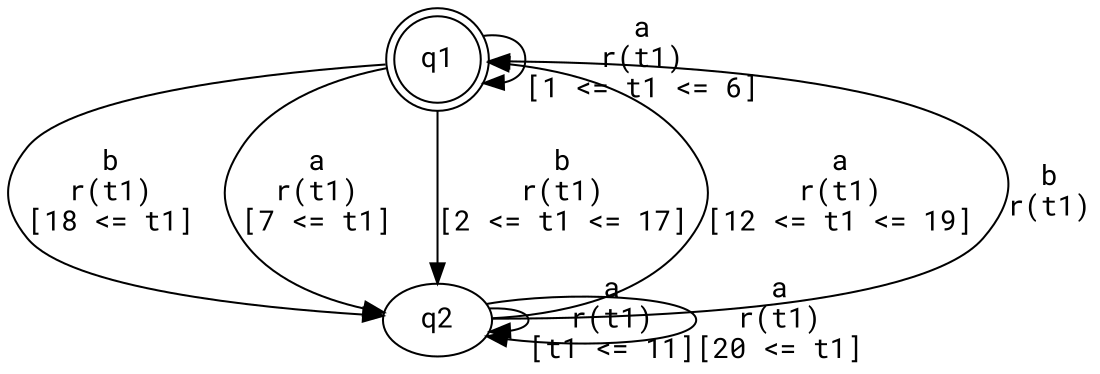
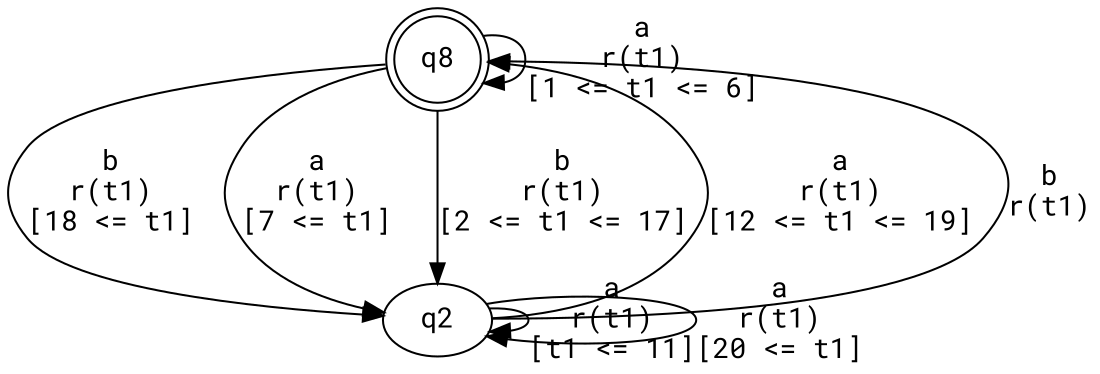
(438, 60) -> (438, 60)
